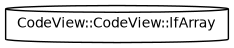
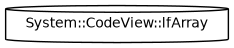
(117, 24) -> (117, 24)
